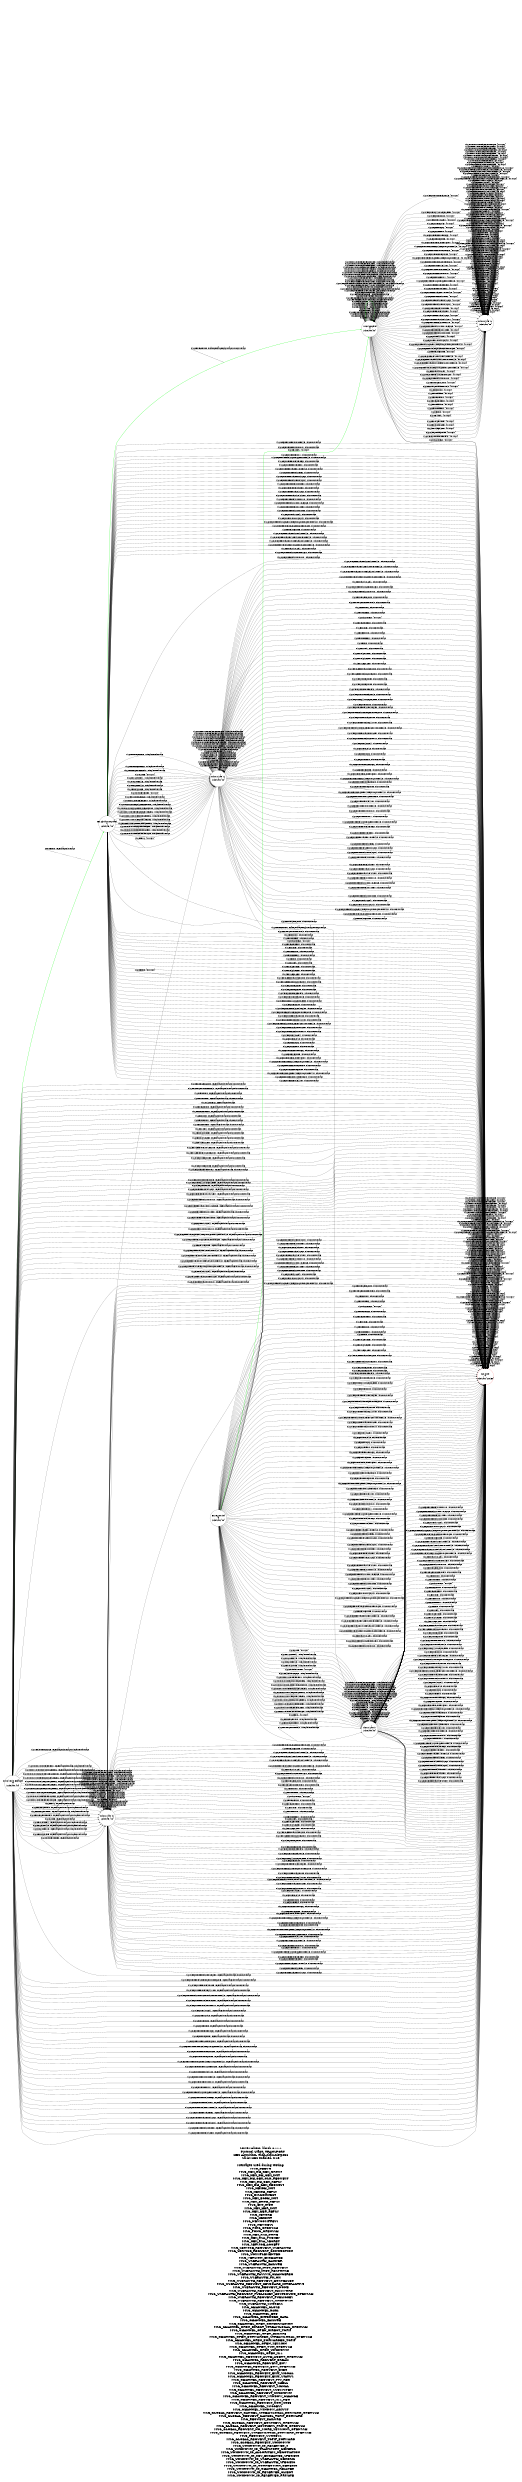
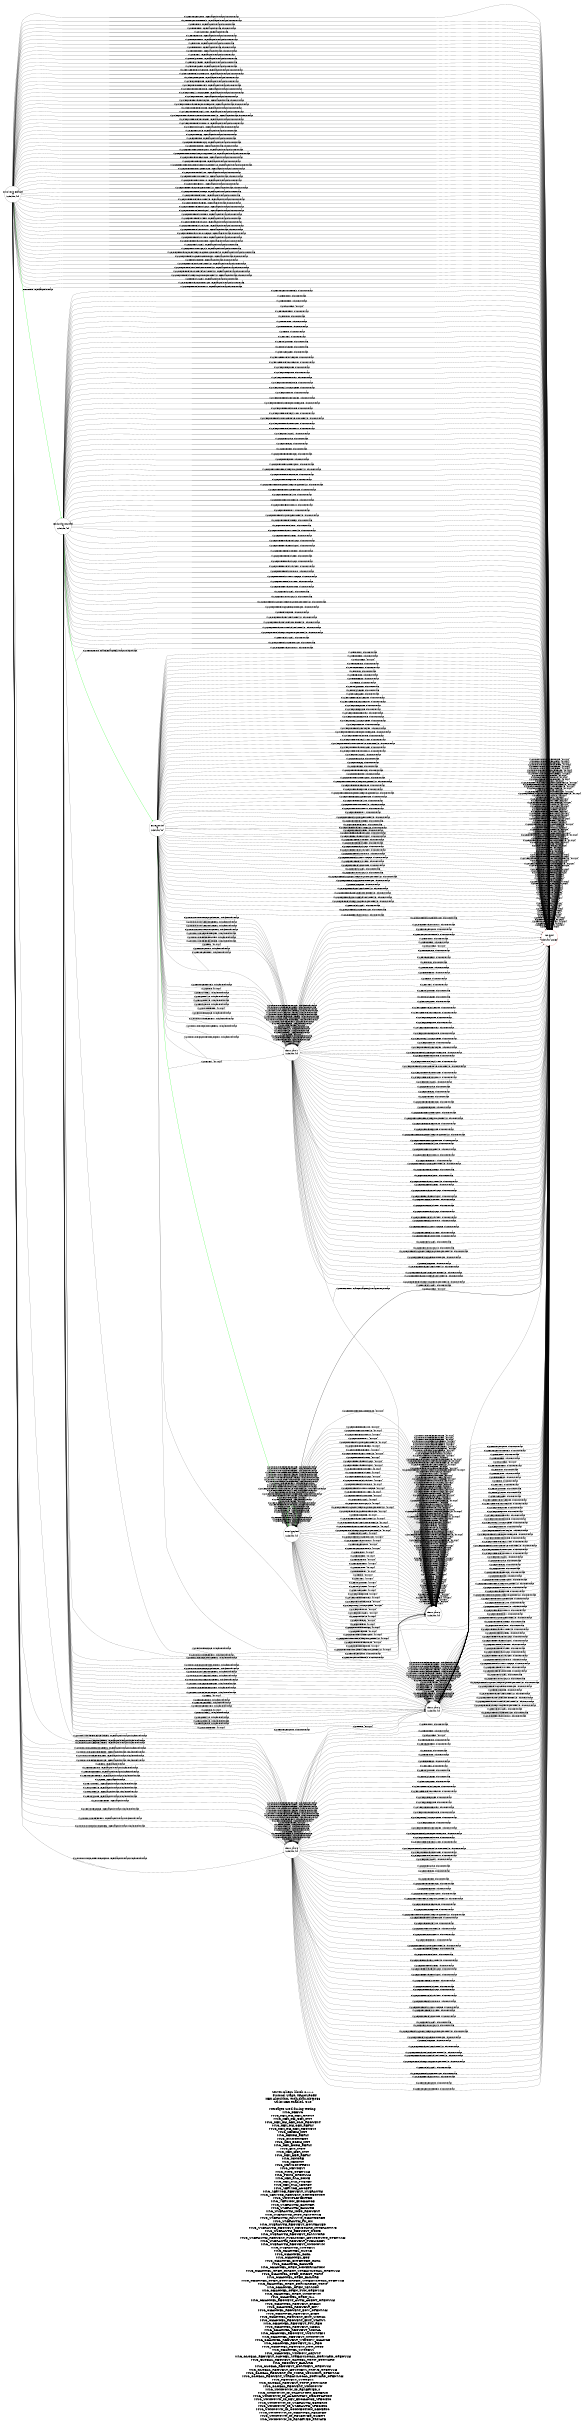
(112, 491) -> (84, 685)
(335, 1219) -> (383, 1375)
